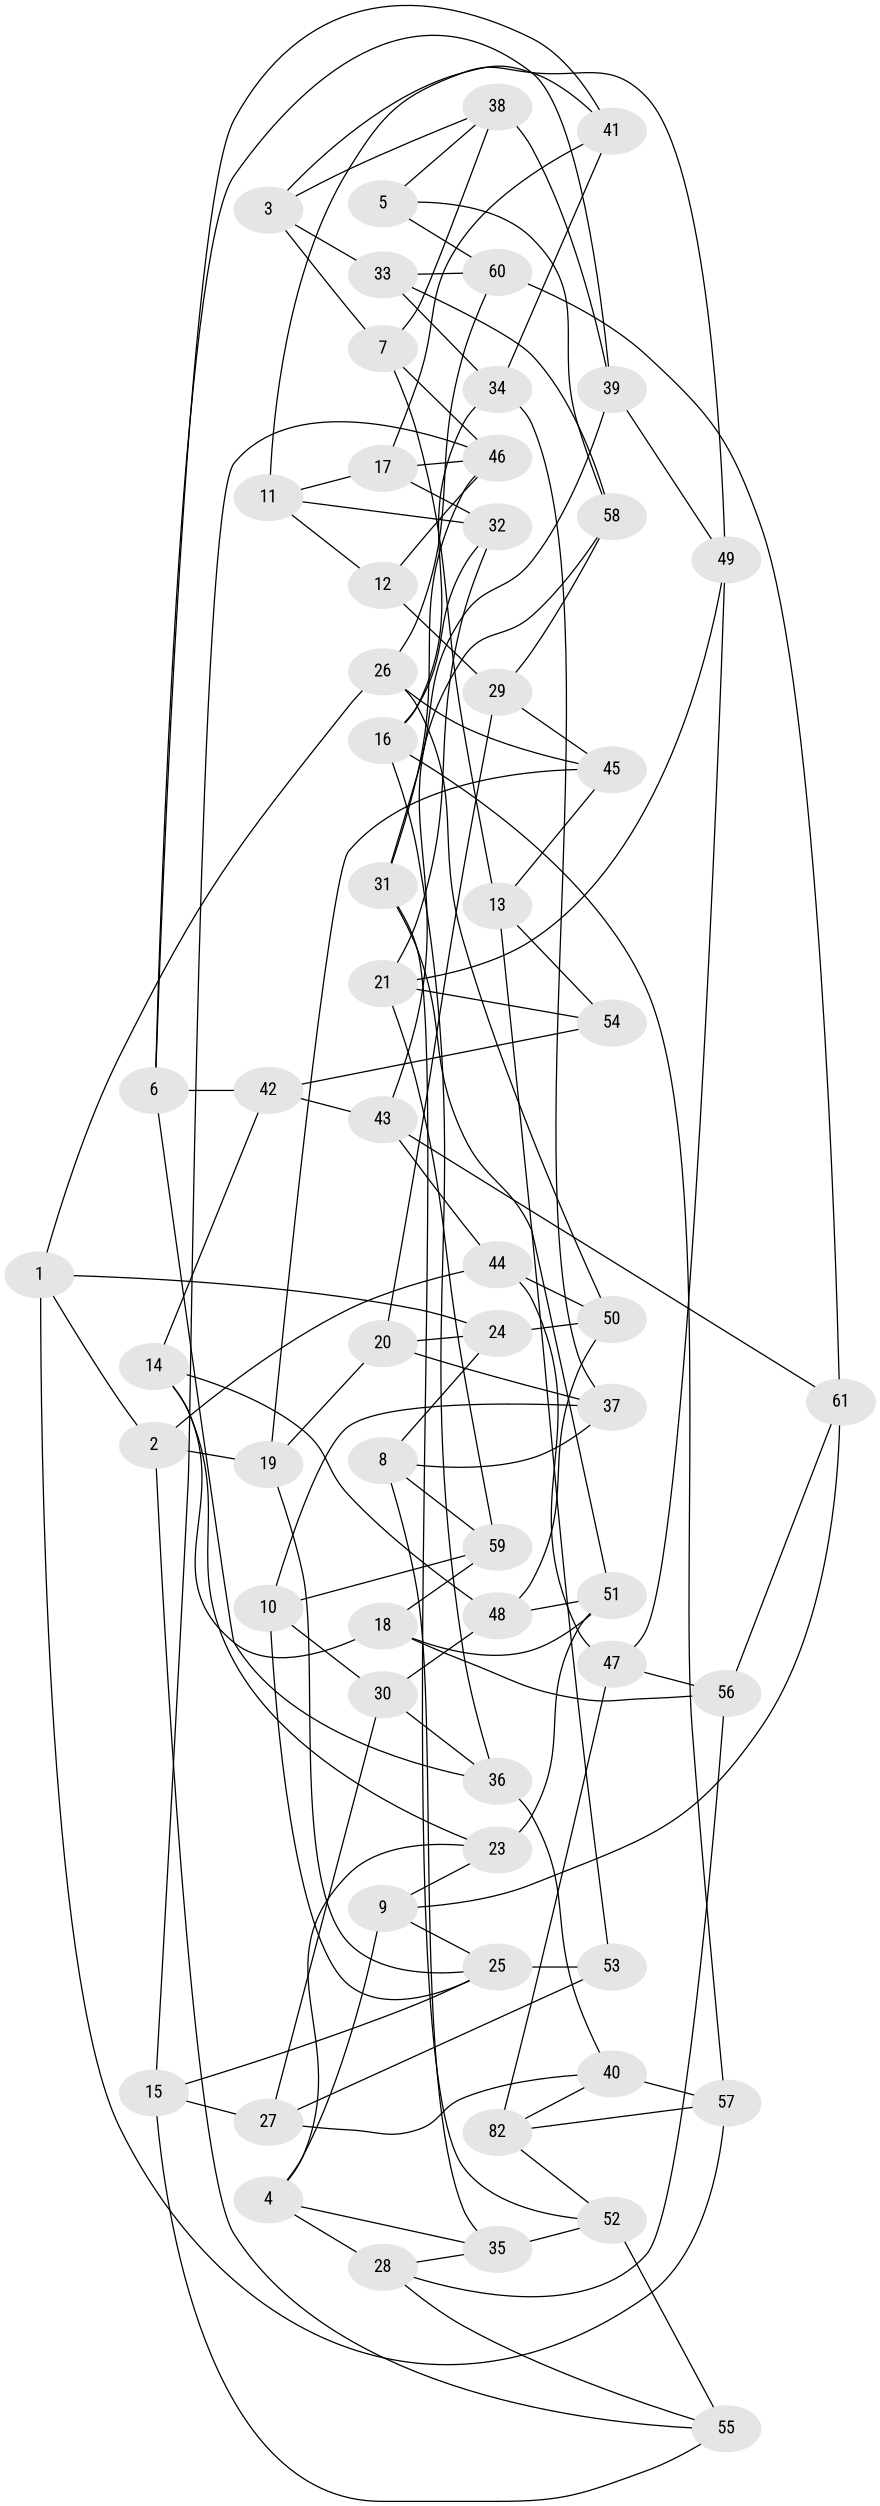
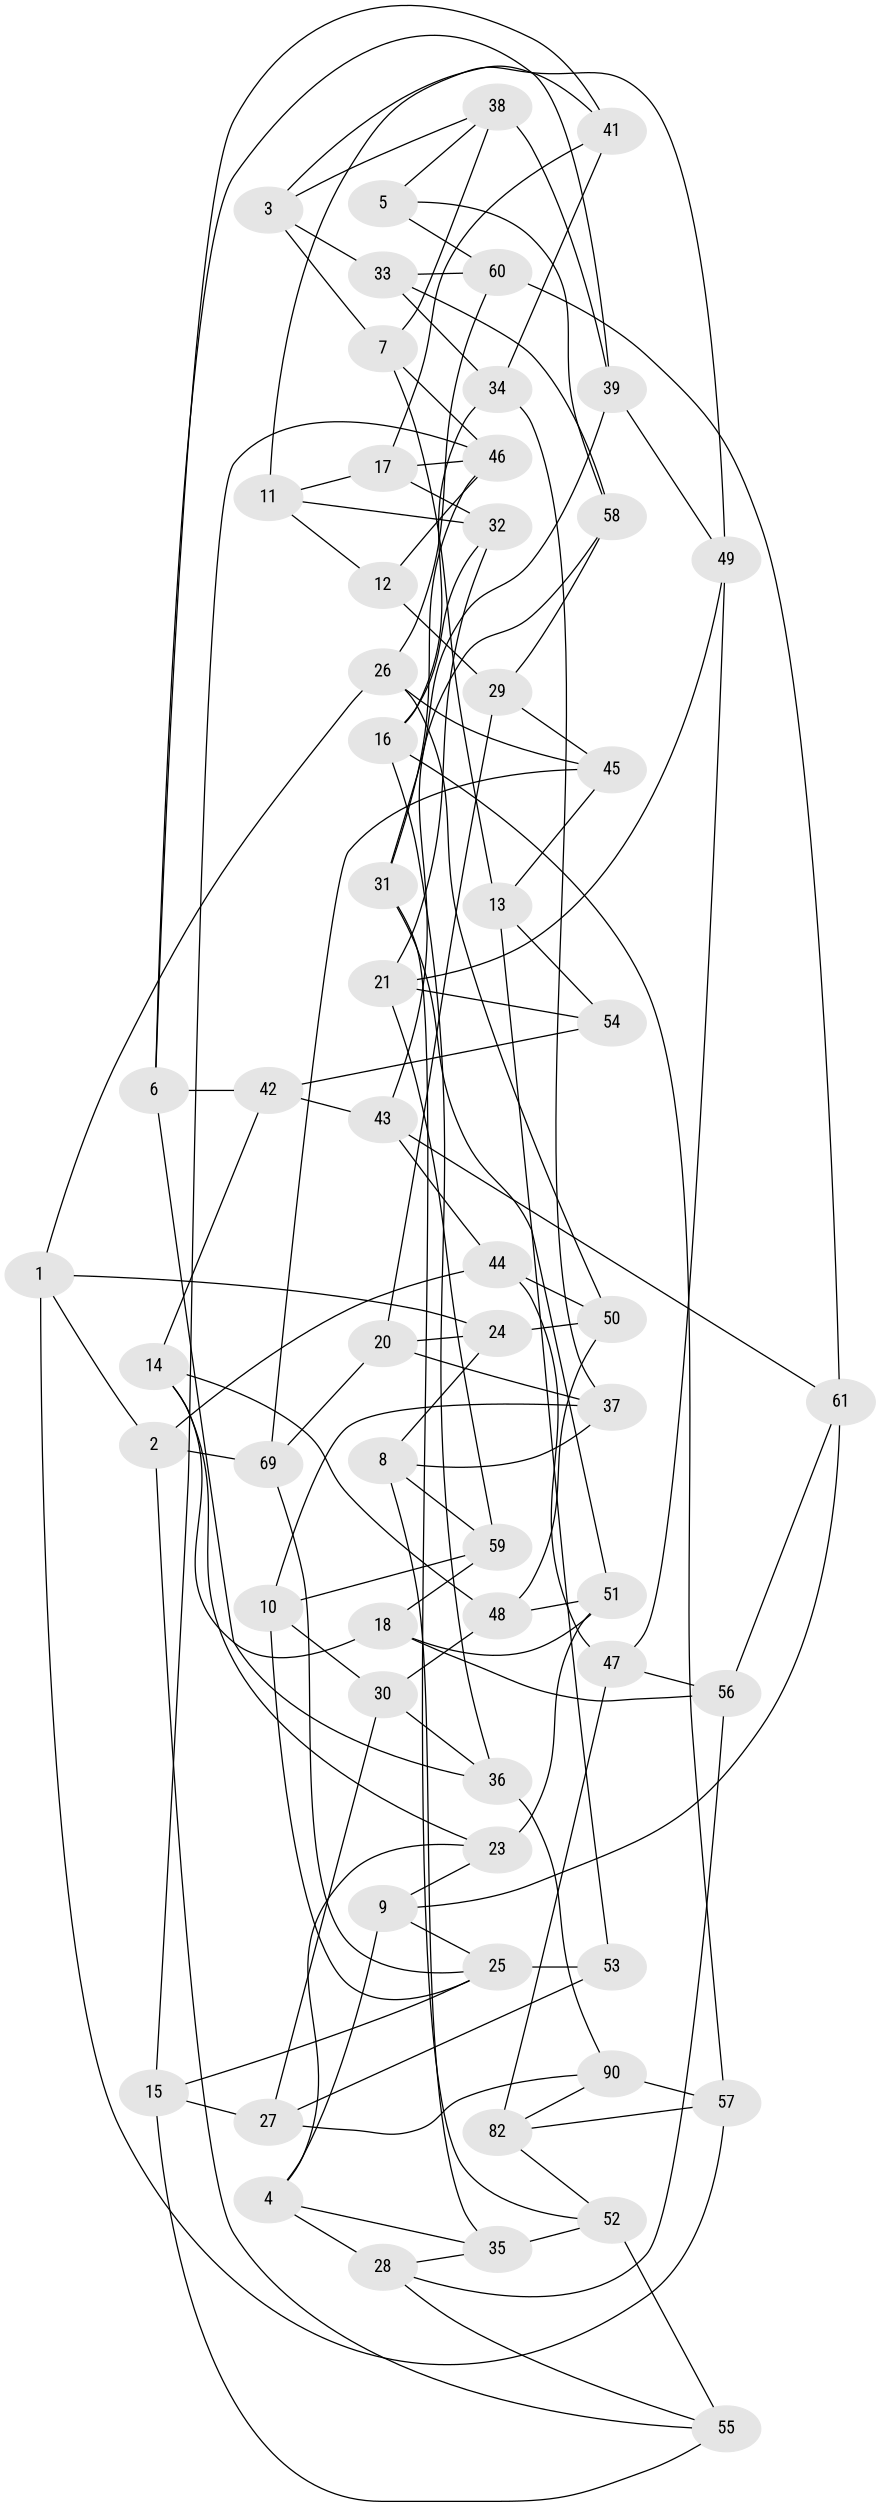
(268, 1464) -> (268, 1464)
(612, 2074) -> (612, 2074)
